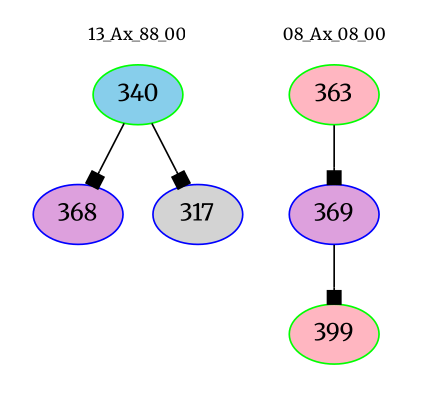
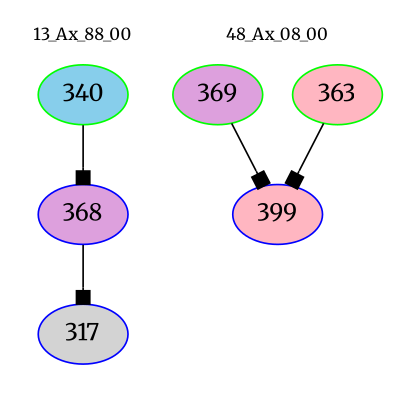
(335, 36) -> (278, 36)
(334, 146) -> (311, 147)
(164, 147) -> (83, 266)
(334, 214) -> (218, 95)
(334, 334) -> (278, 214)
